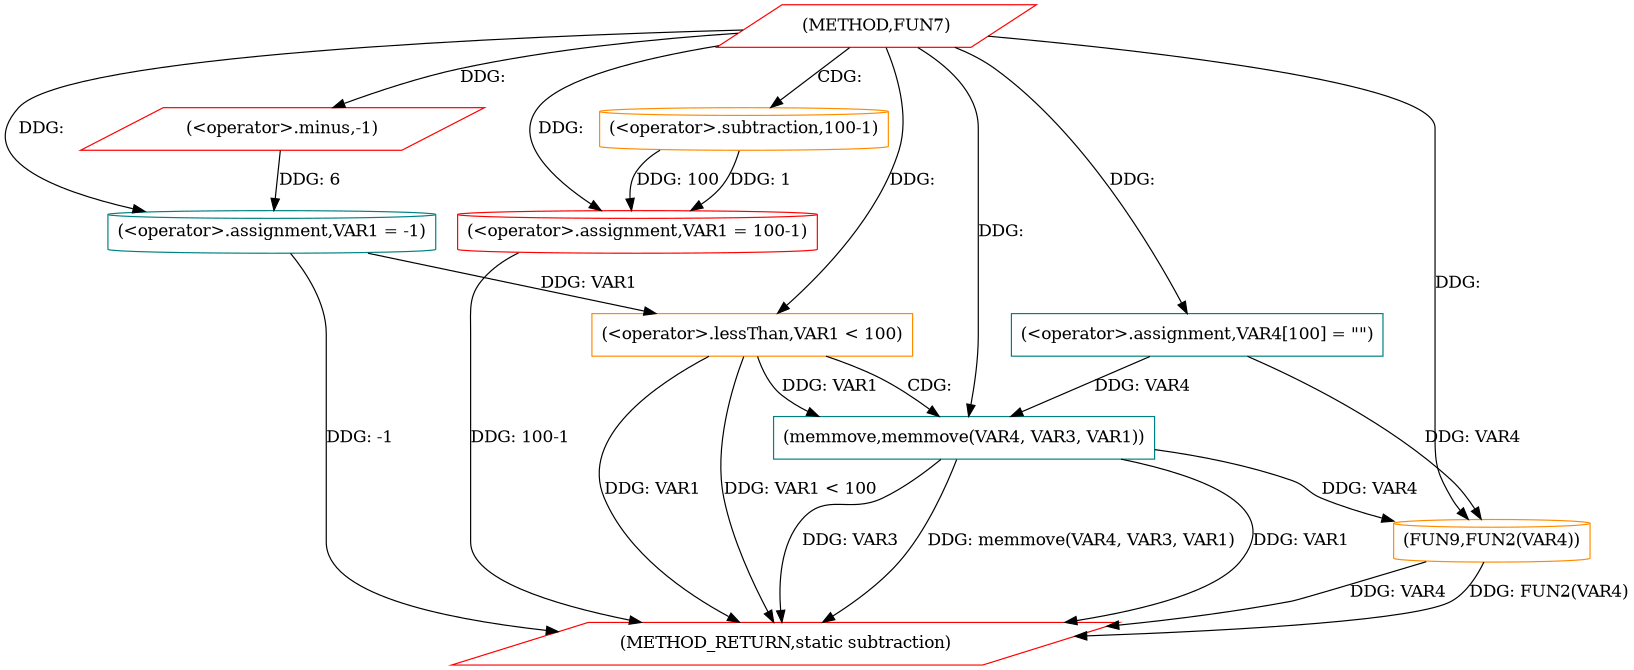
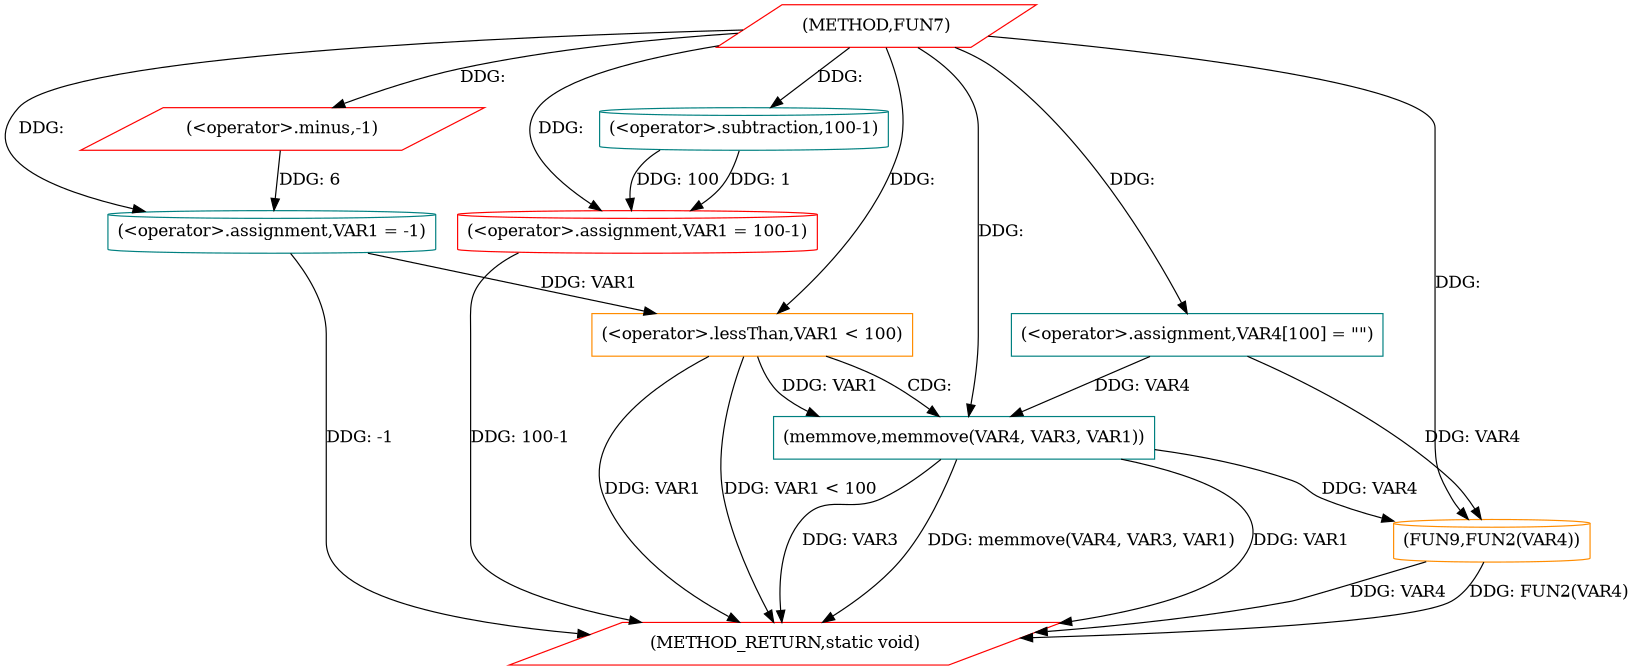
(843, 78) -> (843, 78)
(744, 129) -> (744, 129)
(785, 644) -> (785, 644)
